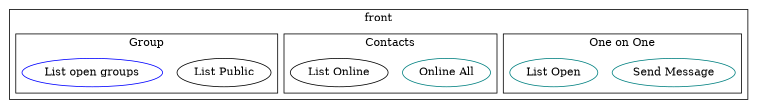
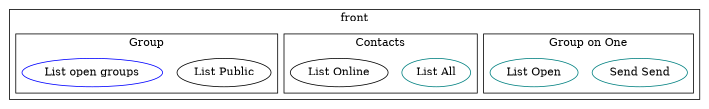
(622, 43) -> (589, 43)
(447, 73) -> (436, 73)
(674, 73) -> (640, 73)
